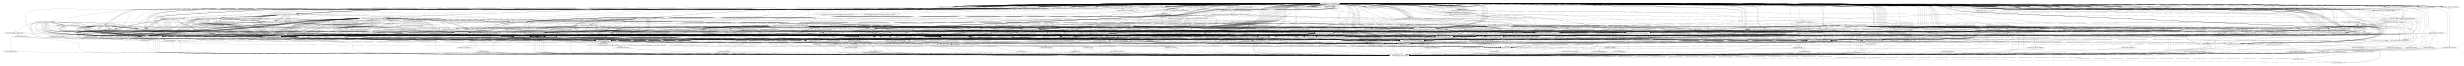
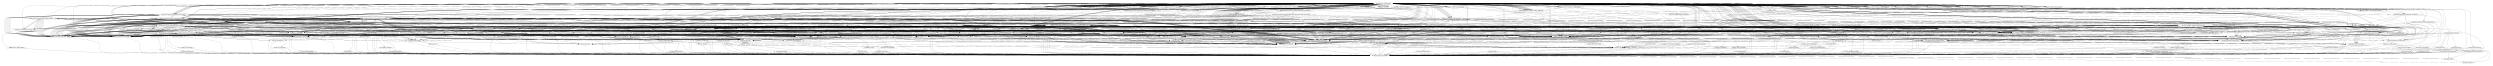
(1029, 37) -> none
none -> (17, 48)
